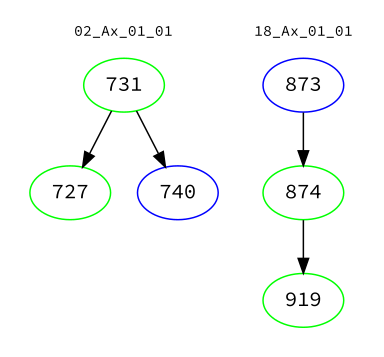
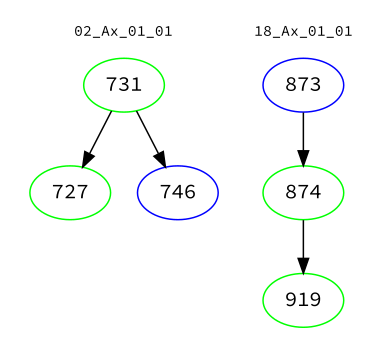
(178, 193) -> (178, 193)
